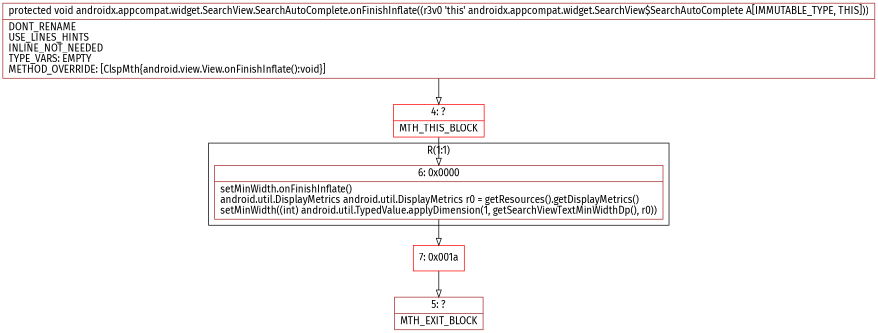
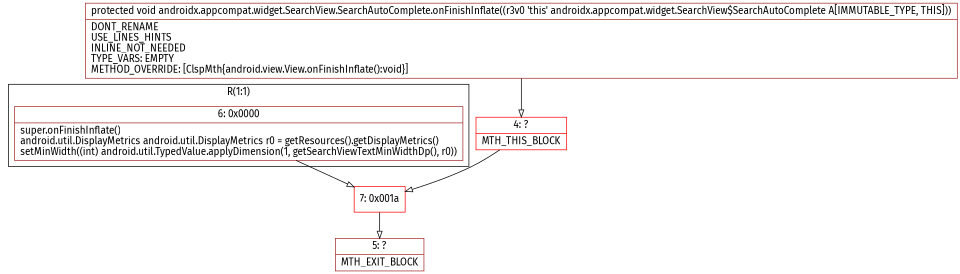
(439, 148) -> (458, 173)
(287, 189) -> (70, 131)
